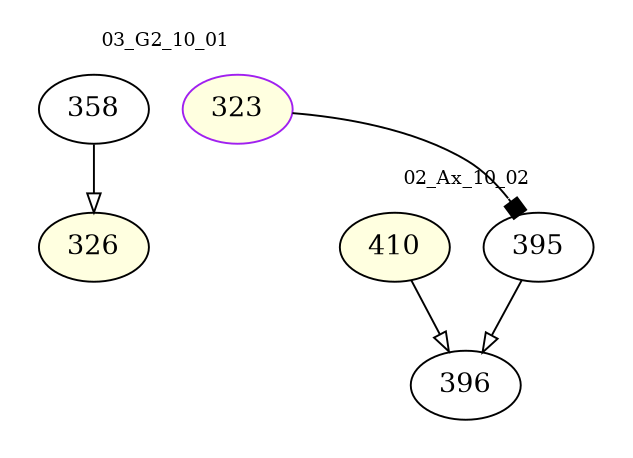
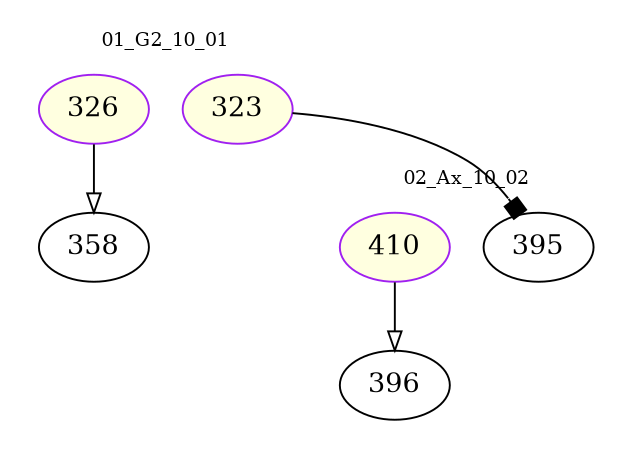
(166, 41) -> (166, 41)
(94, 169) -> (94, 169)
(94, 247) -> (94, 109)
(395, 247) -> (395, 247)
(507, 308) -> none
